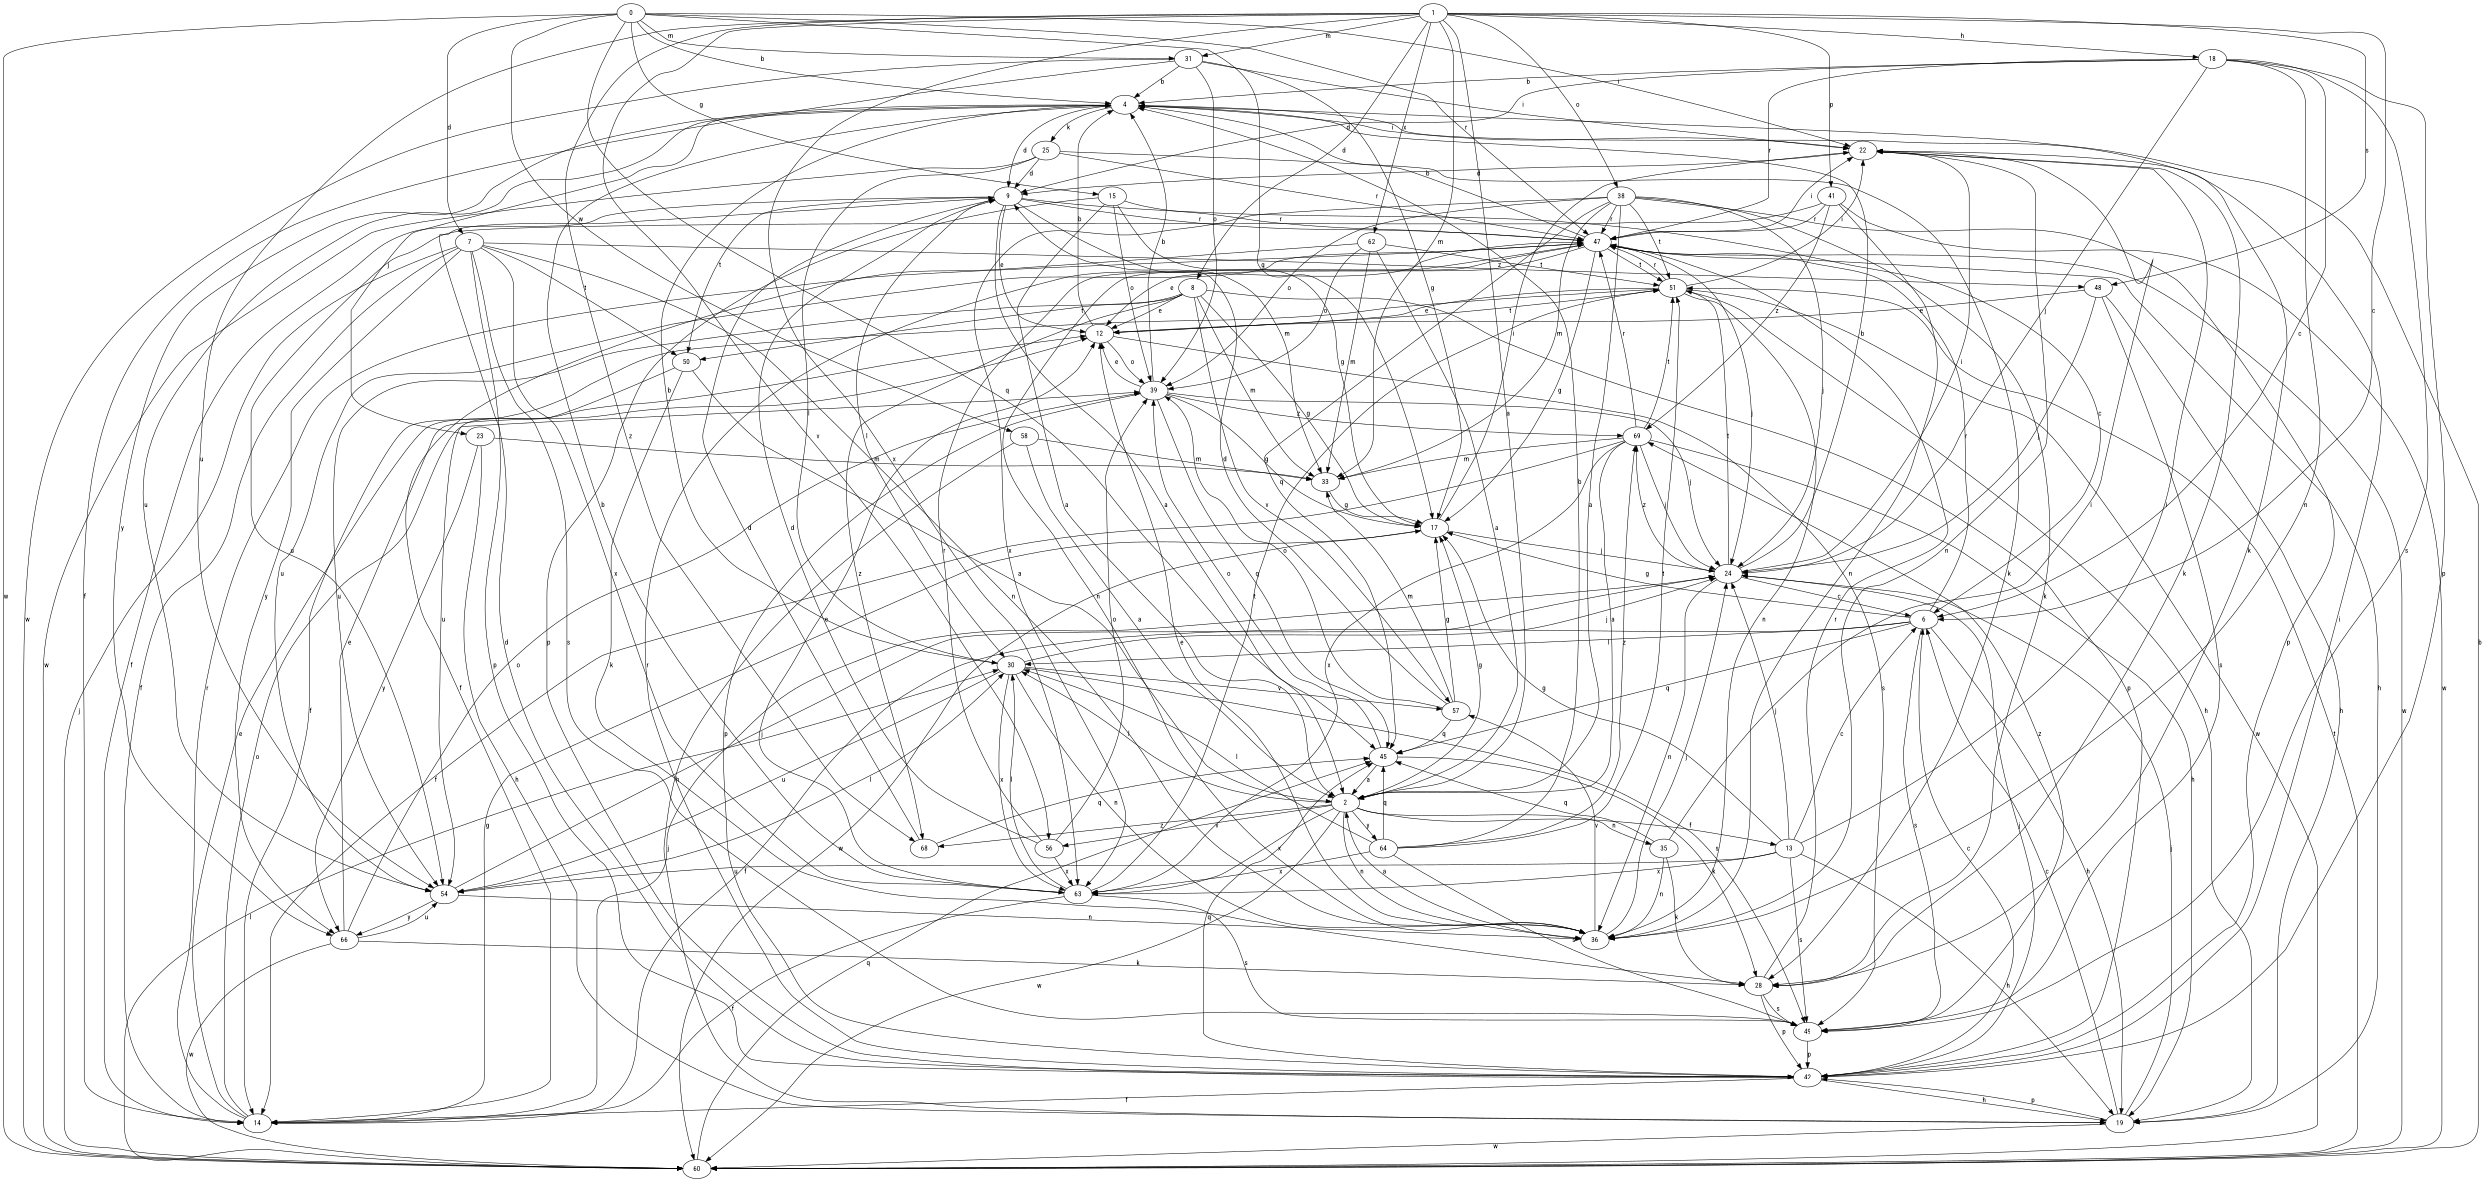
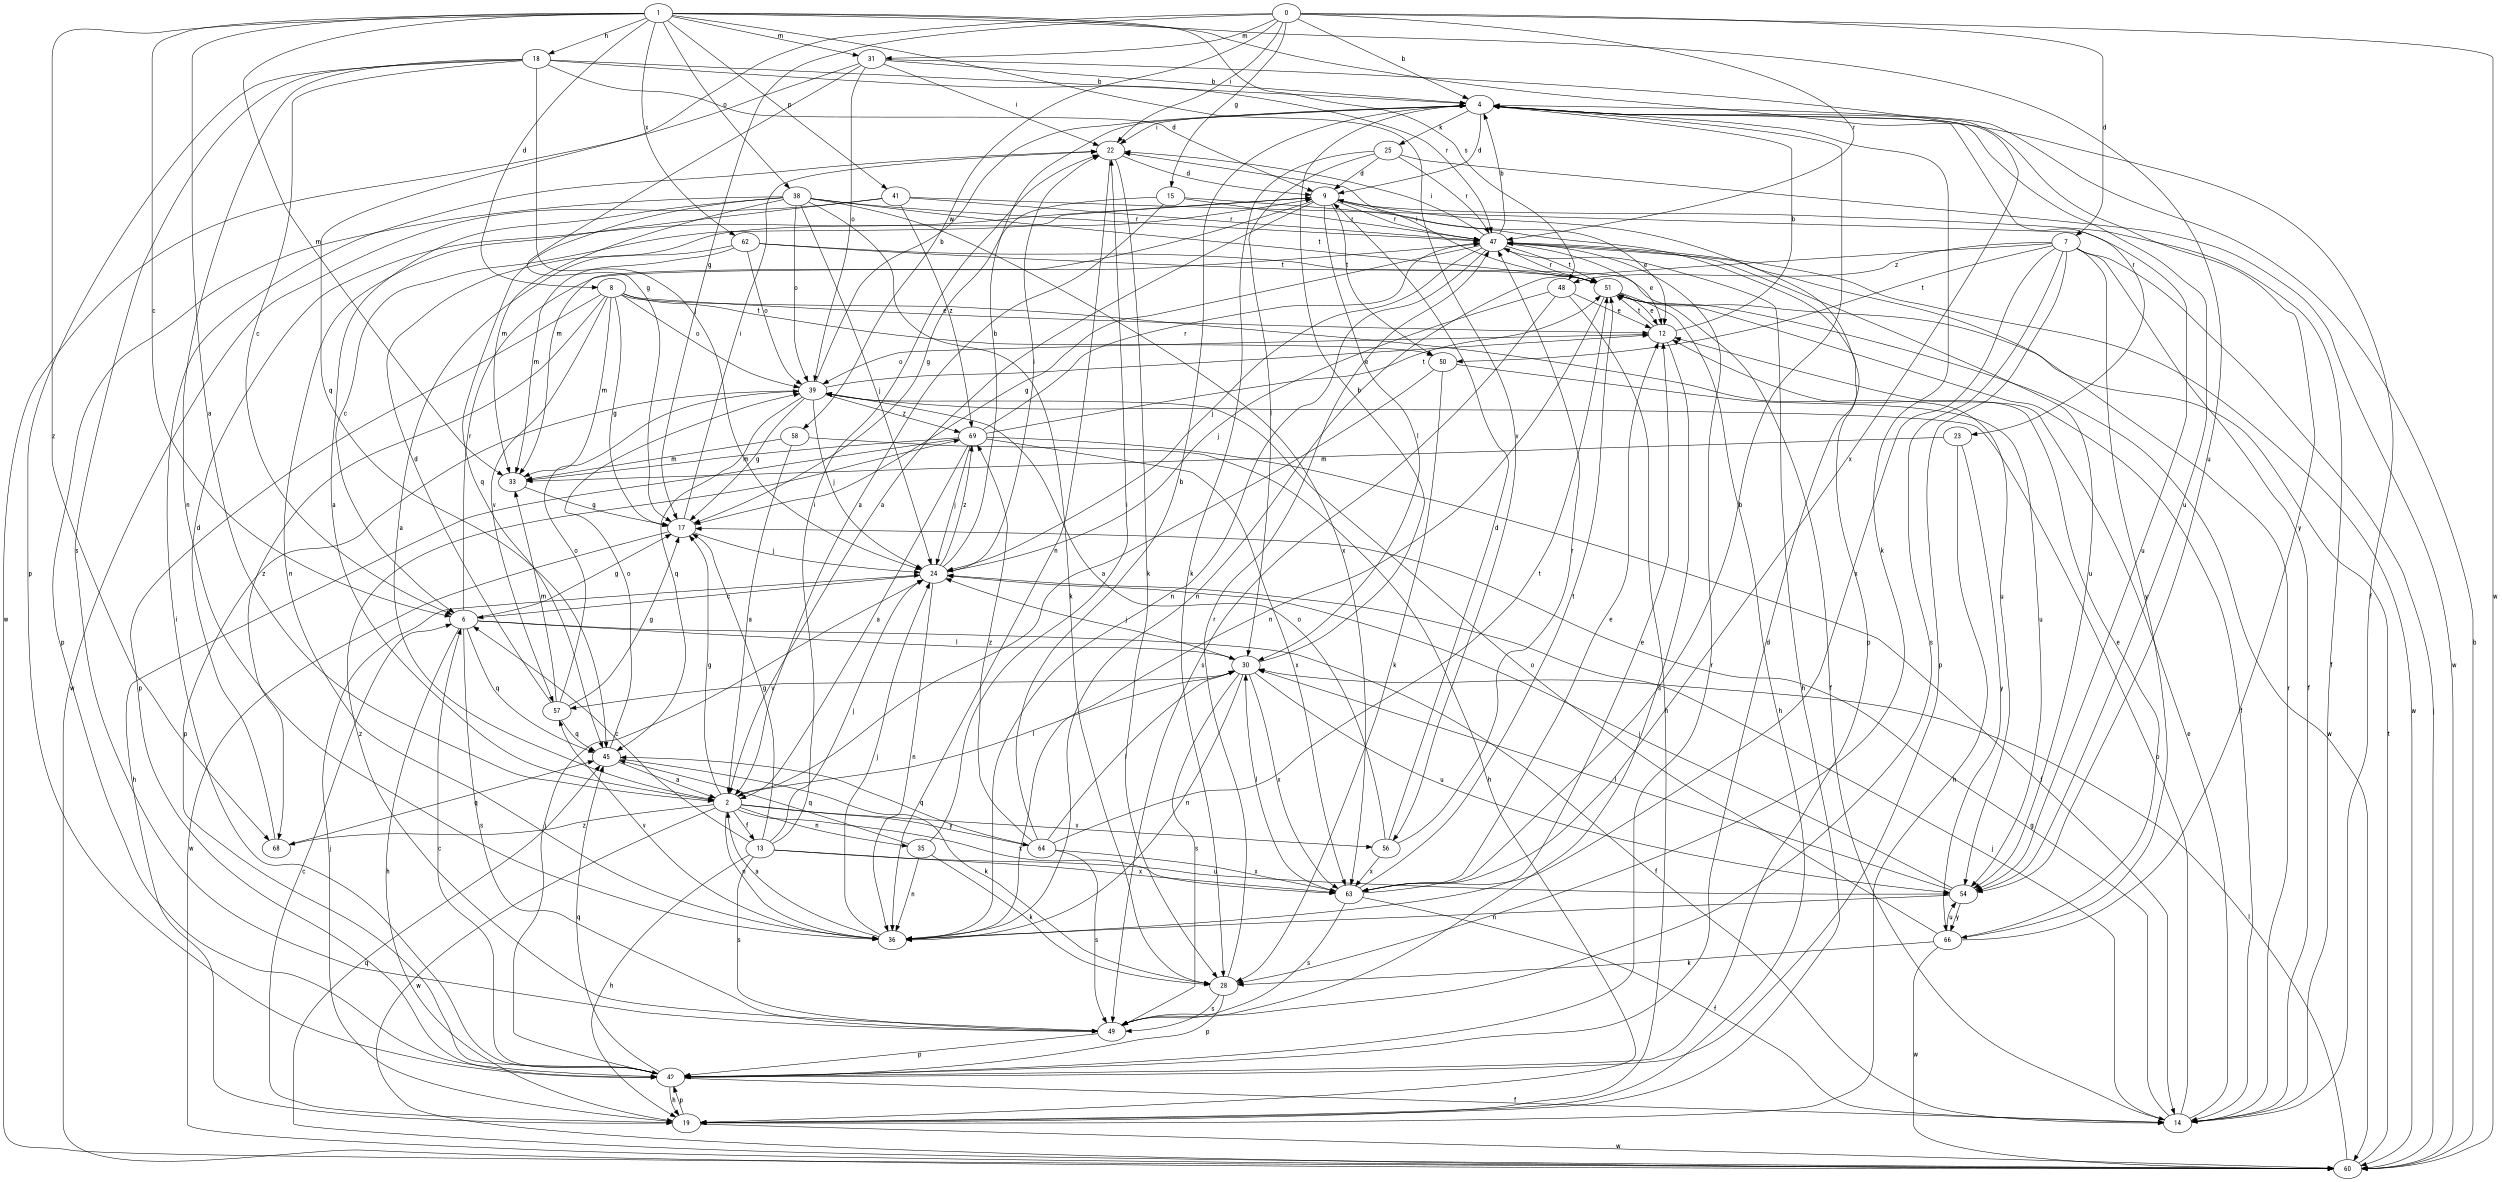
(292, 245) -> (2273, 298)
(388, 265) -> (2134, 265)
(1129, 292) -> (704, 348)
(1727, 421) -> none
